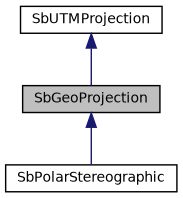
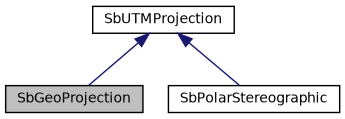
(91, 146) -> (214, 64)
